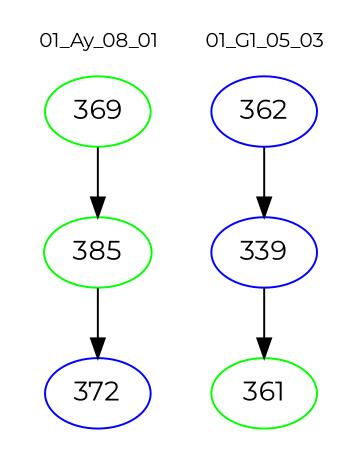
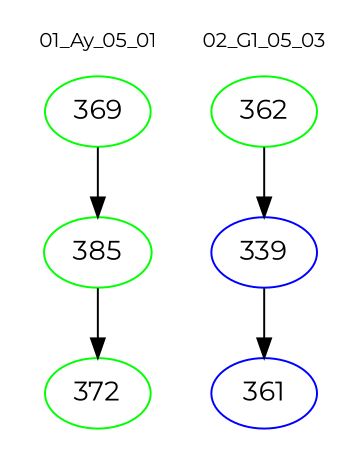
(99, 42) -> (99, 42)
(265, 42) -> (265, 42)
(264, 112) -> (264, 112)
(98, 393) -> (98, 393)
(264, 393) -> (264, 393)
